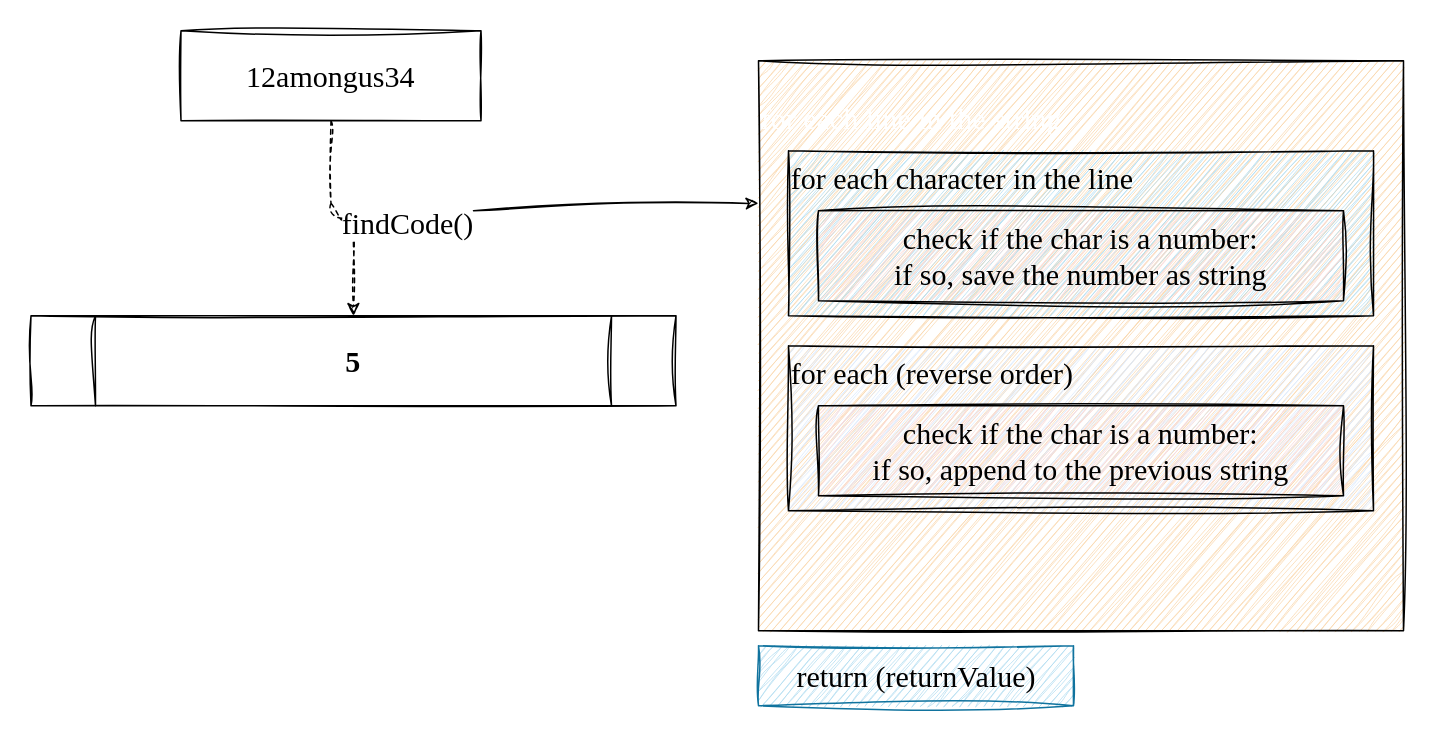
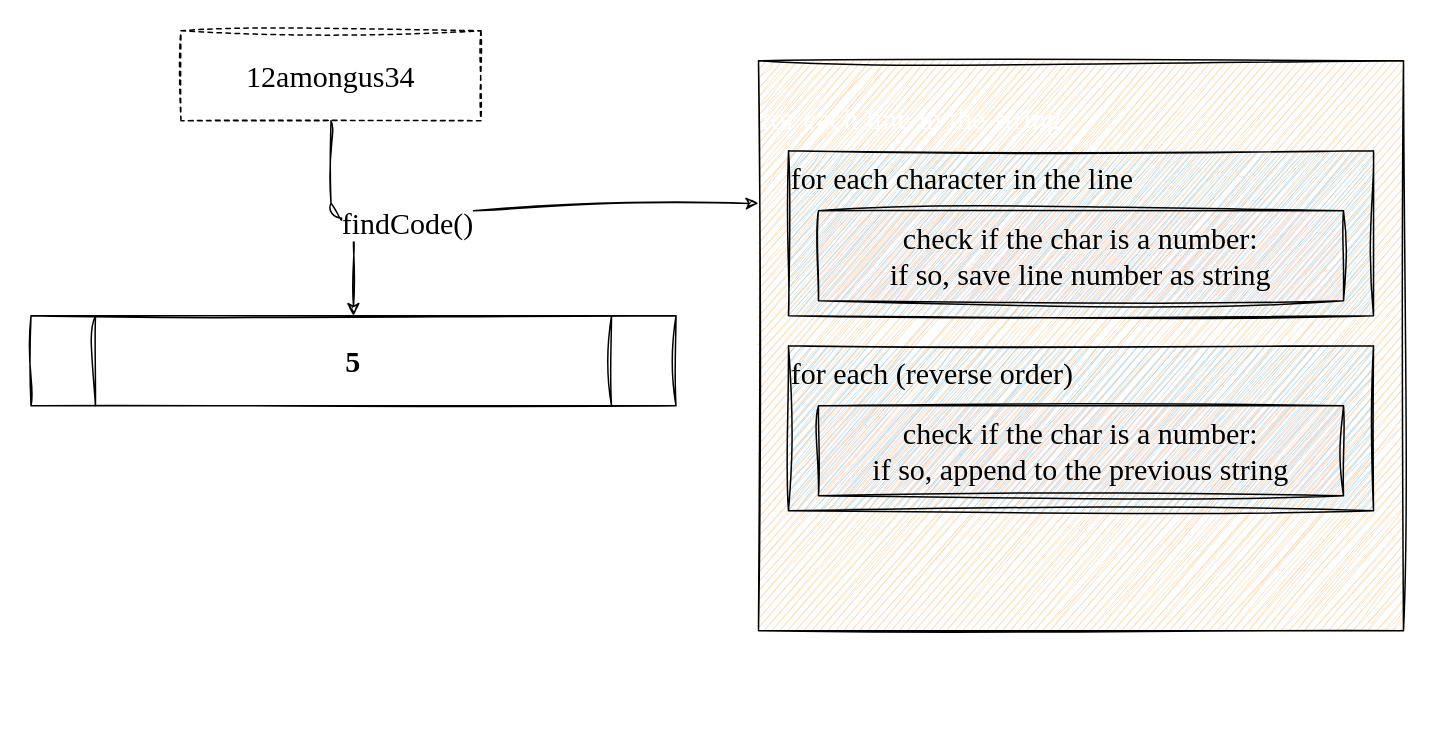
(331, 76) -> (331, 76)
(331, 170) -> (331, 170)
(1081, 256) -> (1081, 256)
(981, 374) -> (981, 374)
(916, 676) -> none
